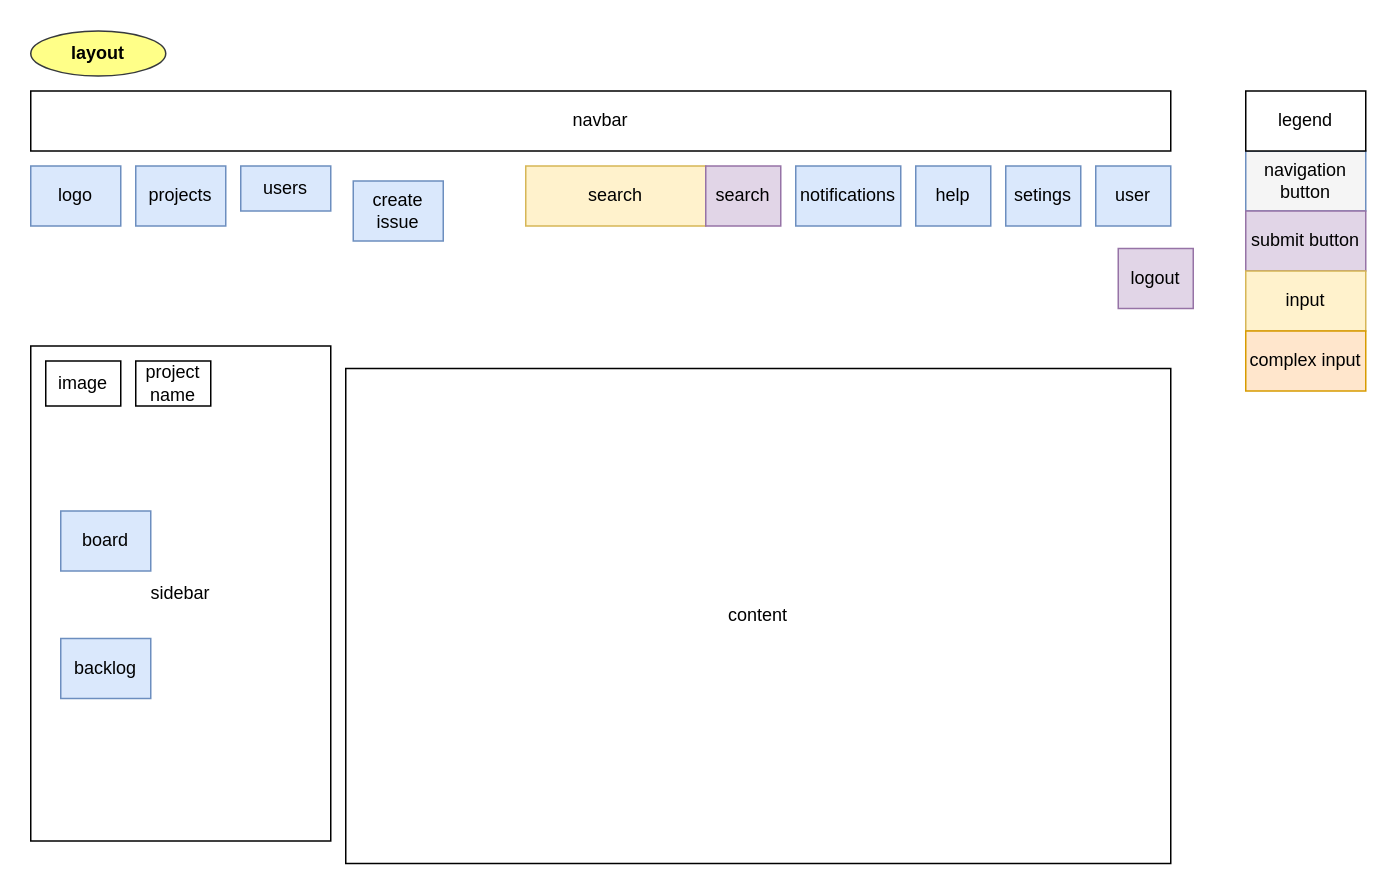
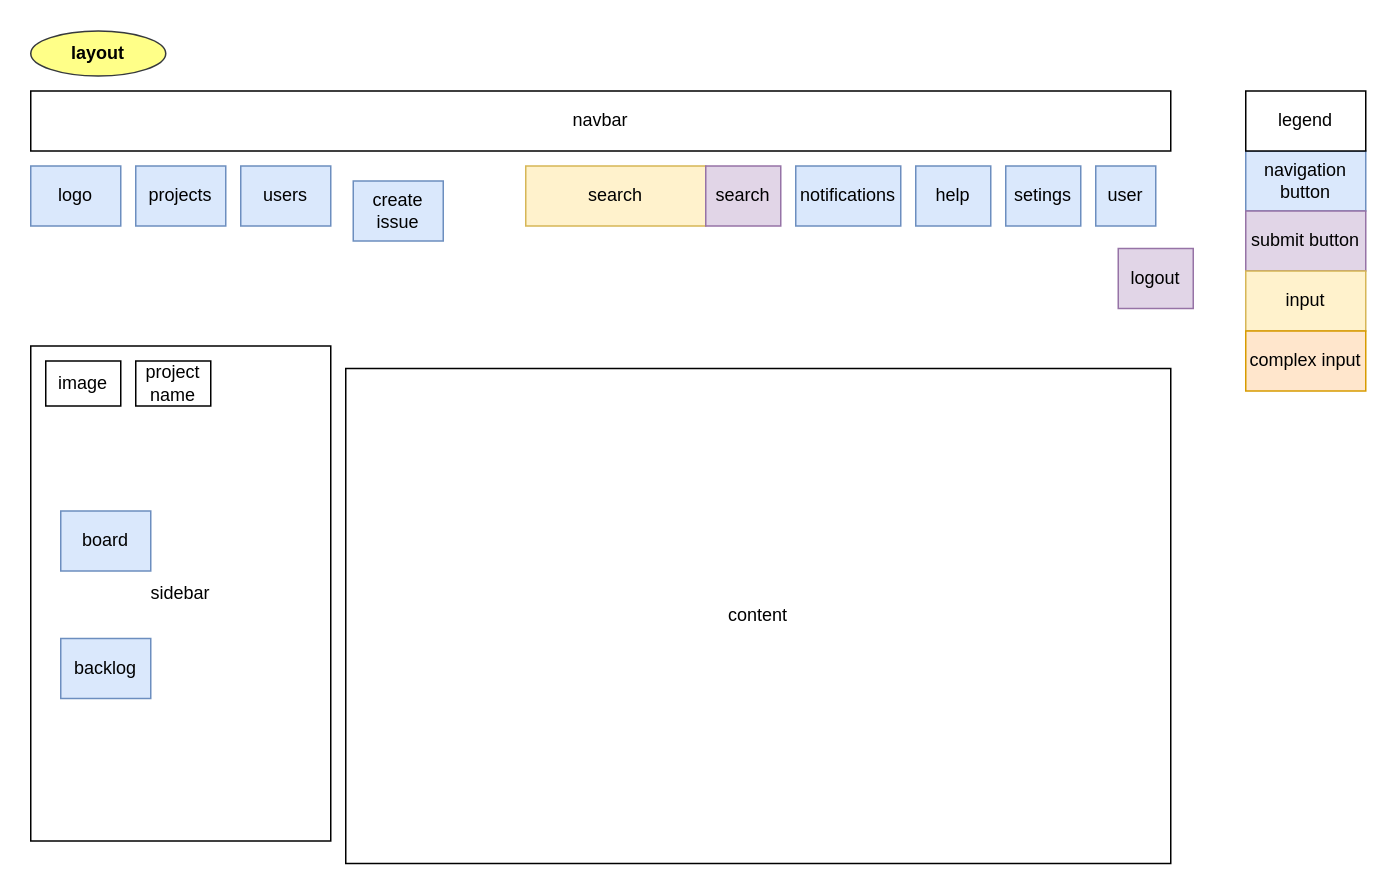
(1306, 181) -> (1306, 181)
(286, 188) -> (286, 196)
(1133, 196) -> (1126, 196)
